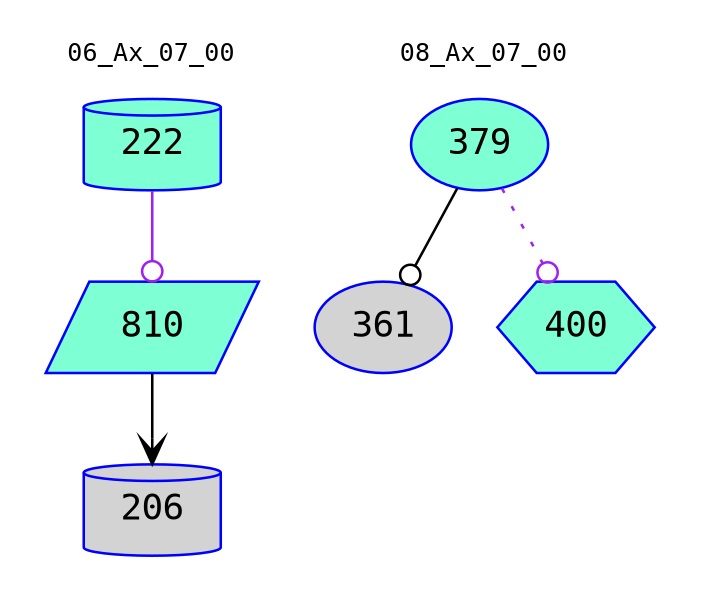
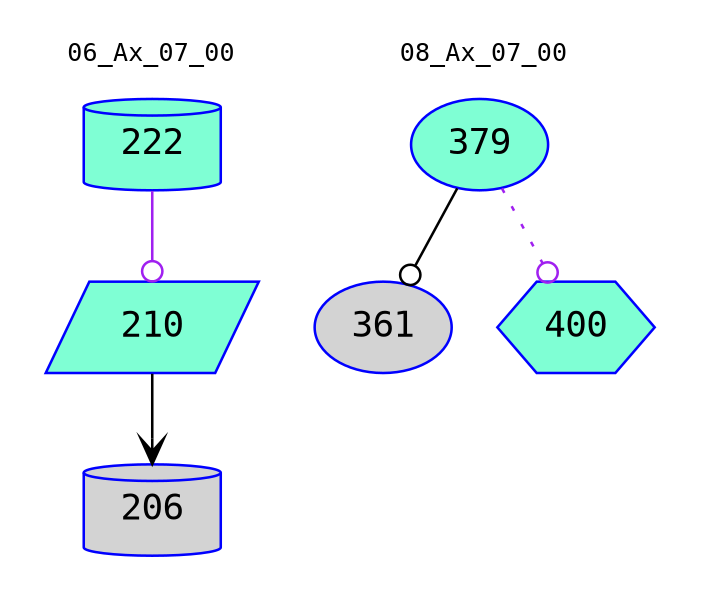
(152, 327) -> (152, 327)
